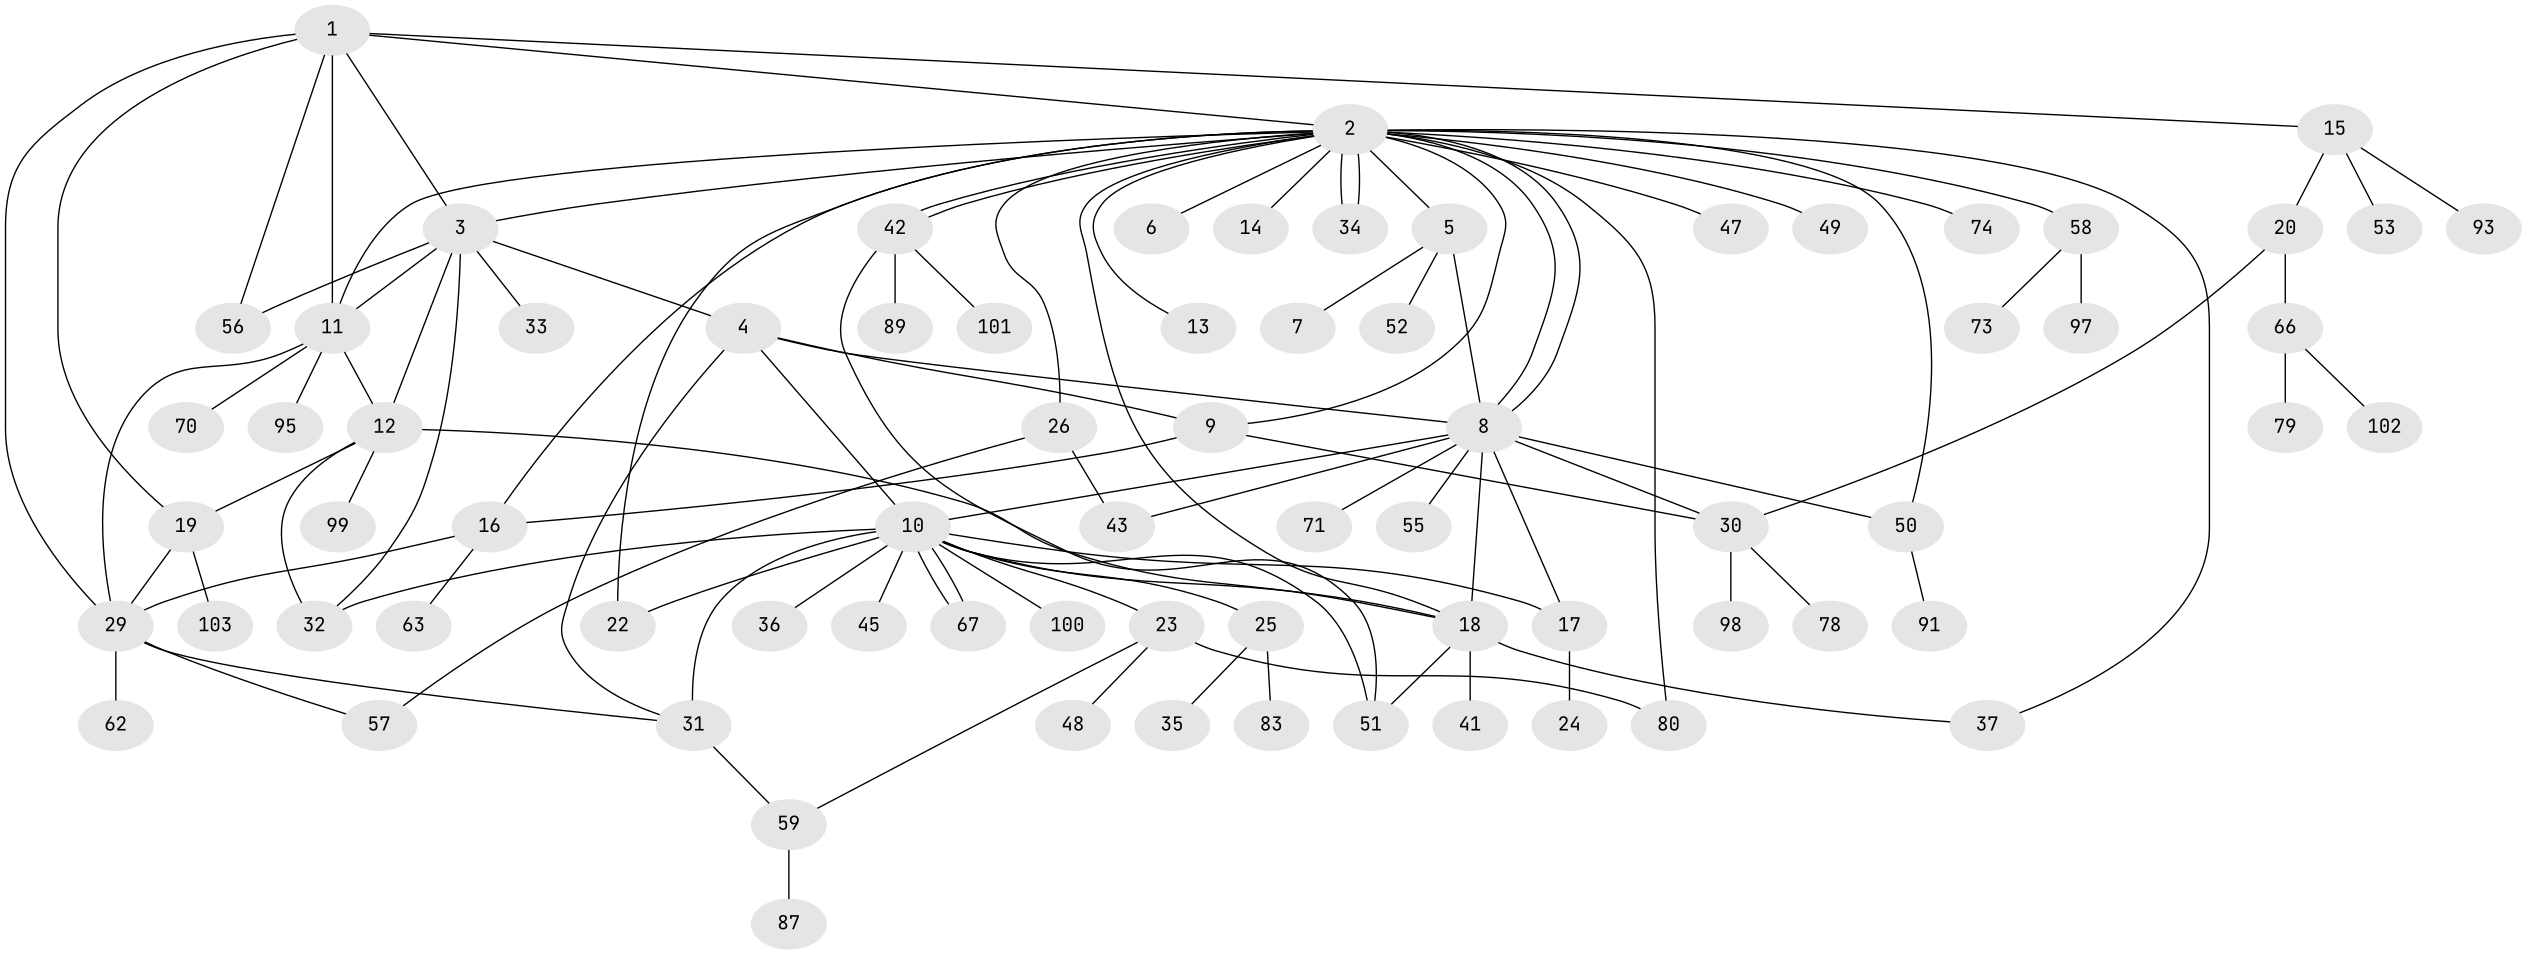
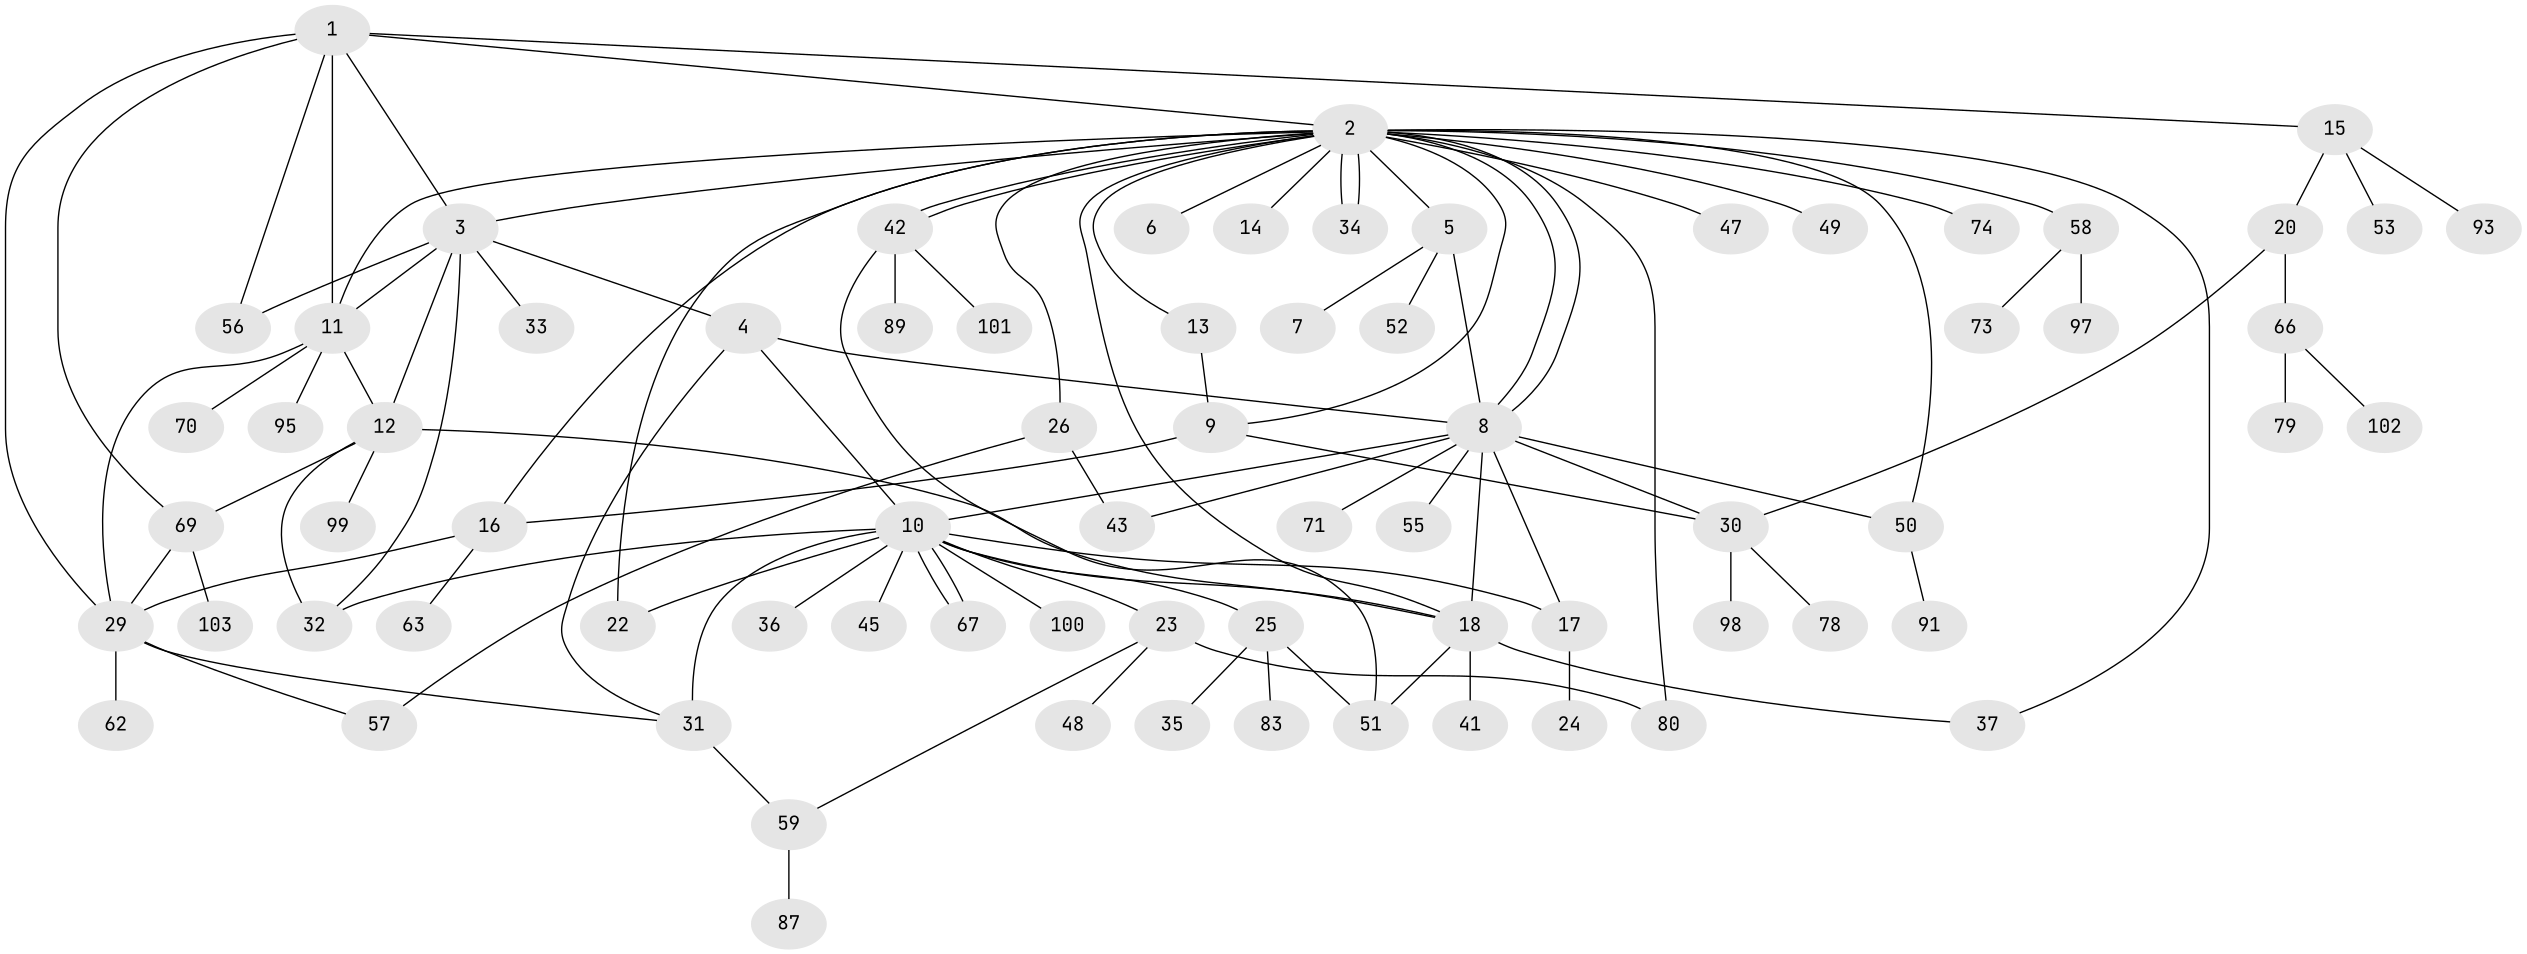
(987, 380) -> (1205, 378)
(186, 527) -> (186, 527)
(1274, 576) -> (1325, 682)
